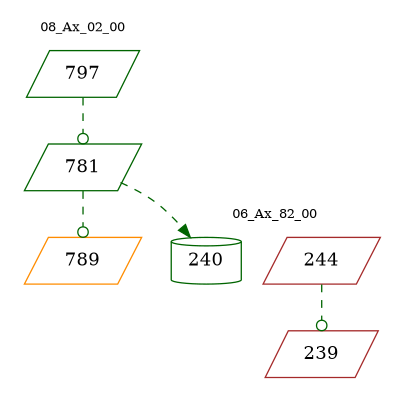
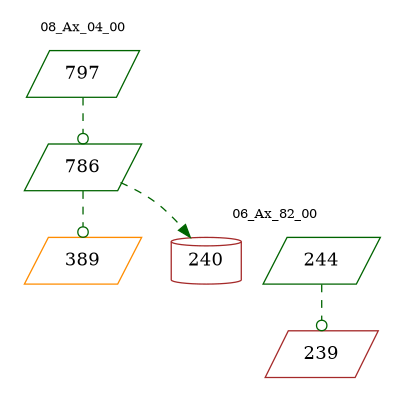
(83, 28) -> (83, 28)
(83, 167) -> (83, 167)
(83, 261) -> (83, 261)
(206, 261) -> (206, 261)
(322, 261) -> (322, 261)
